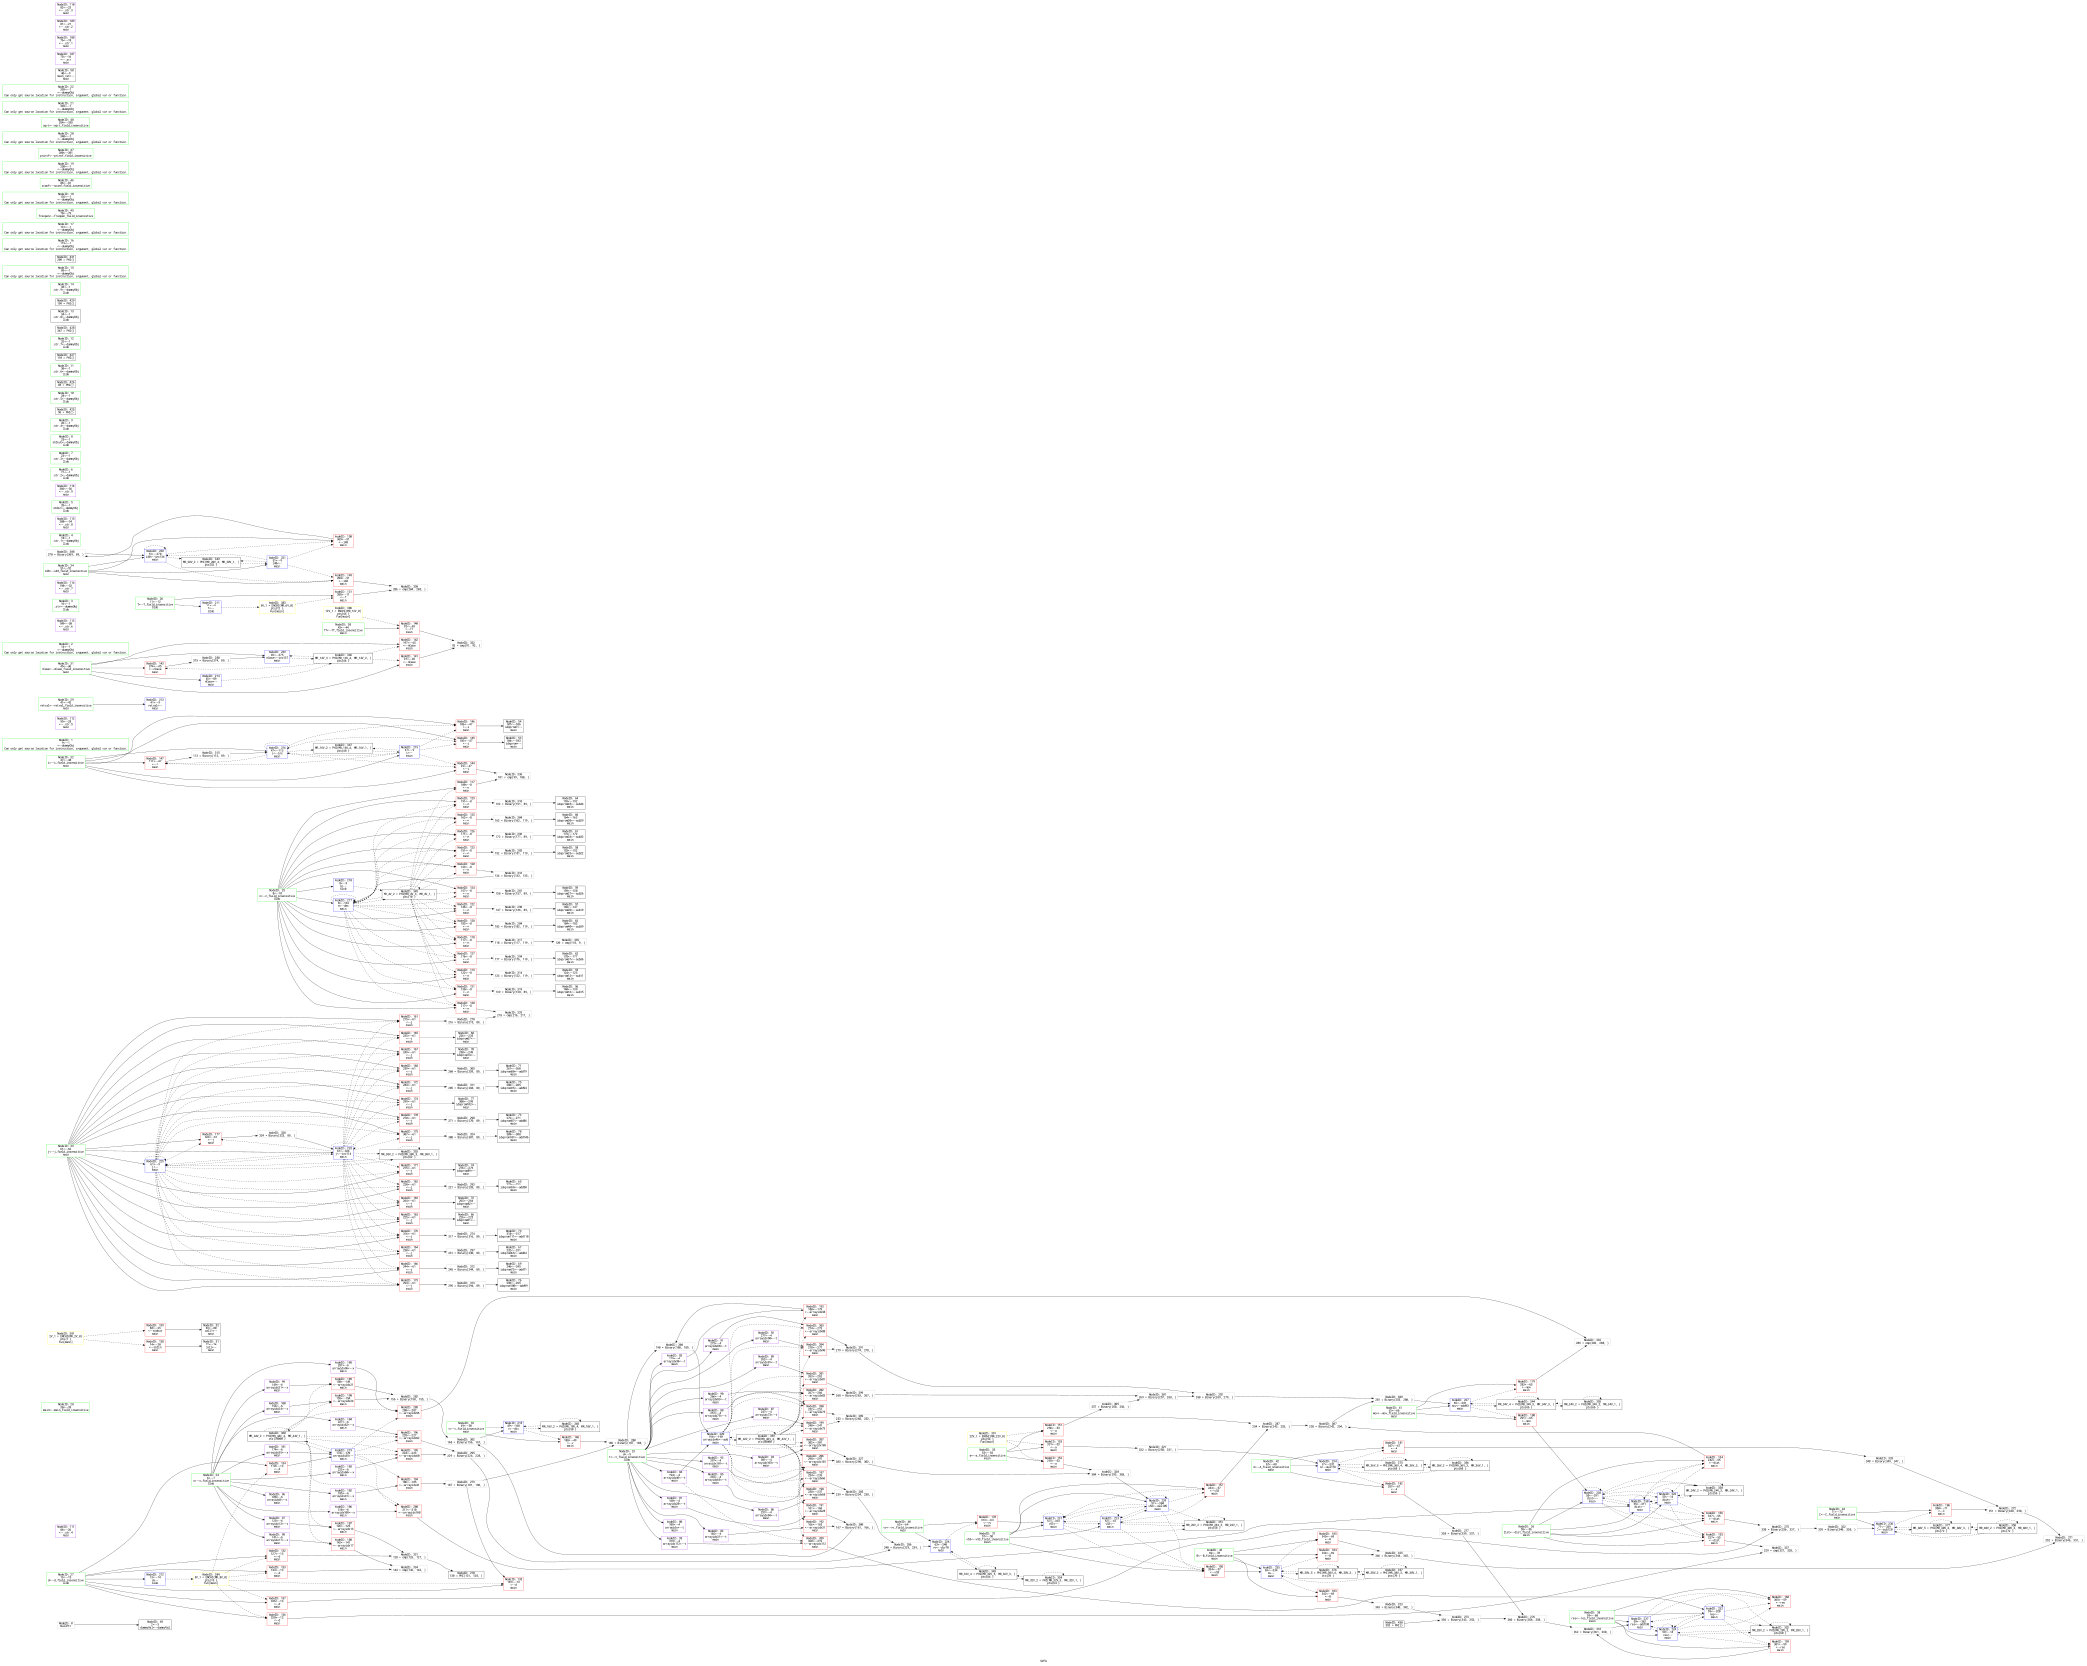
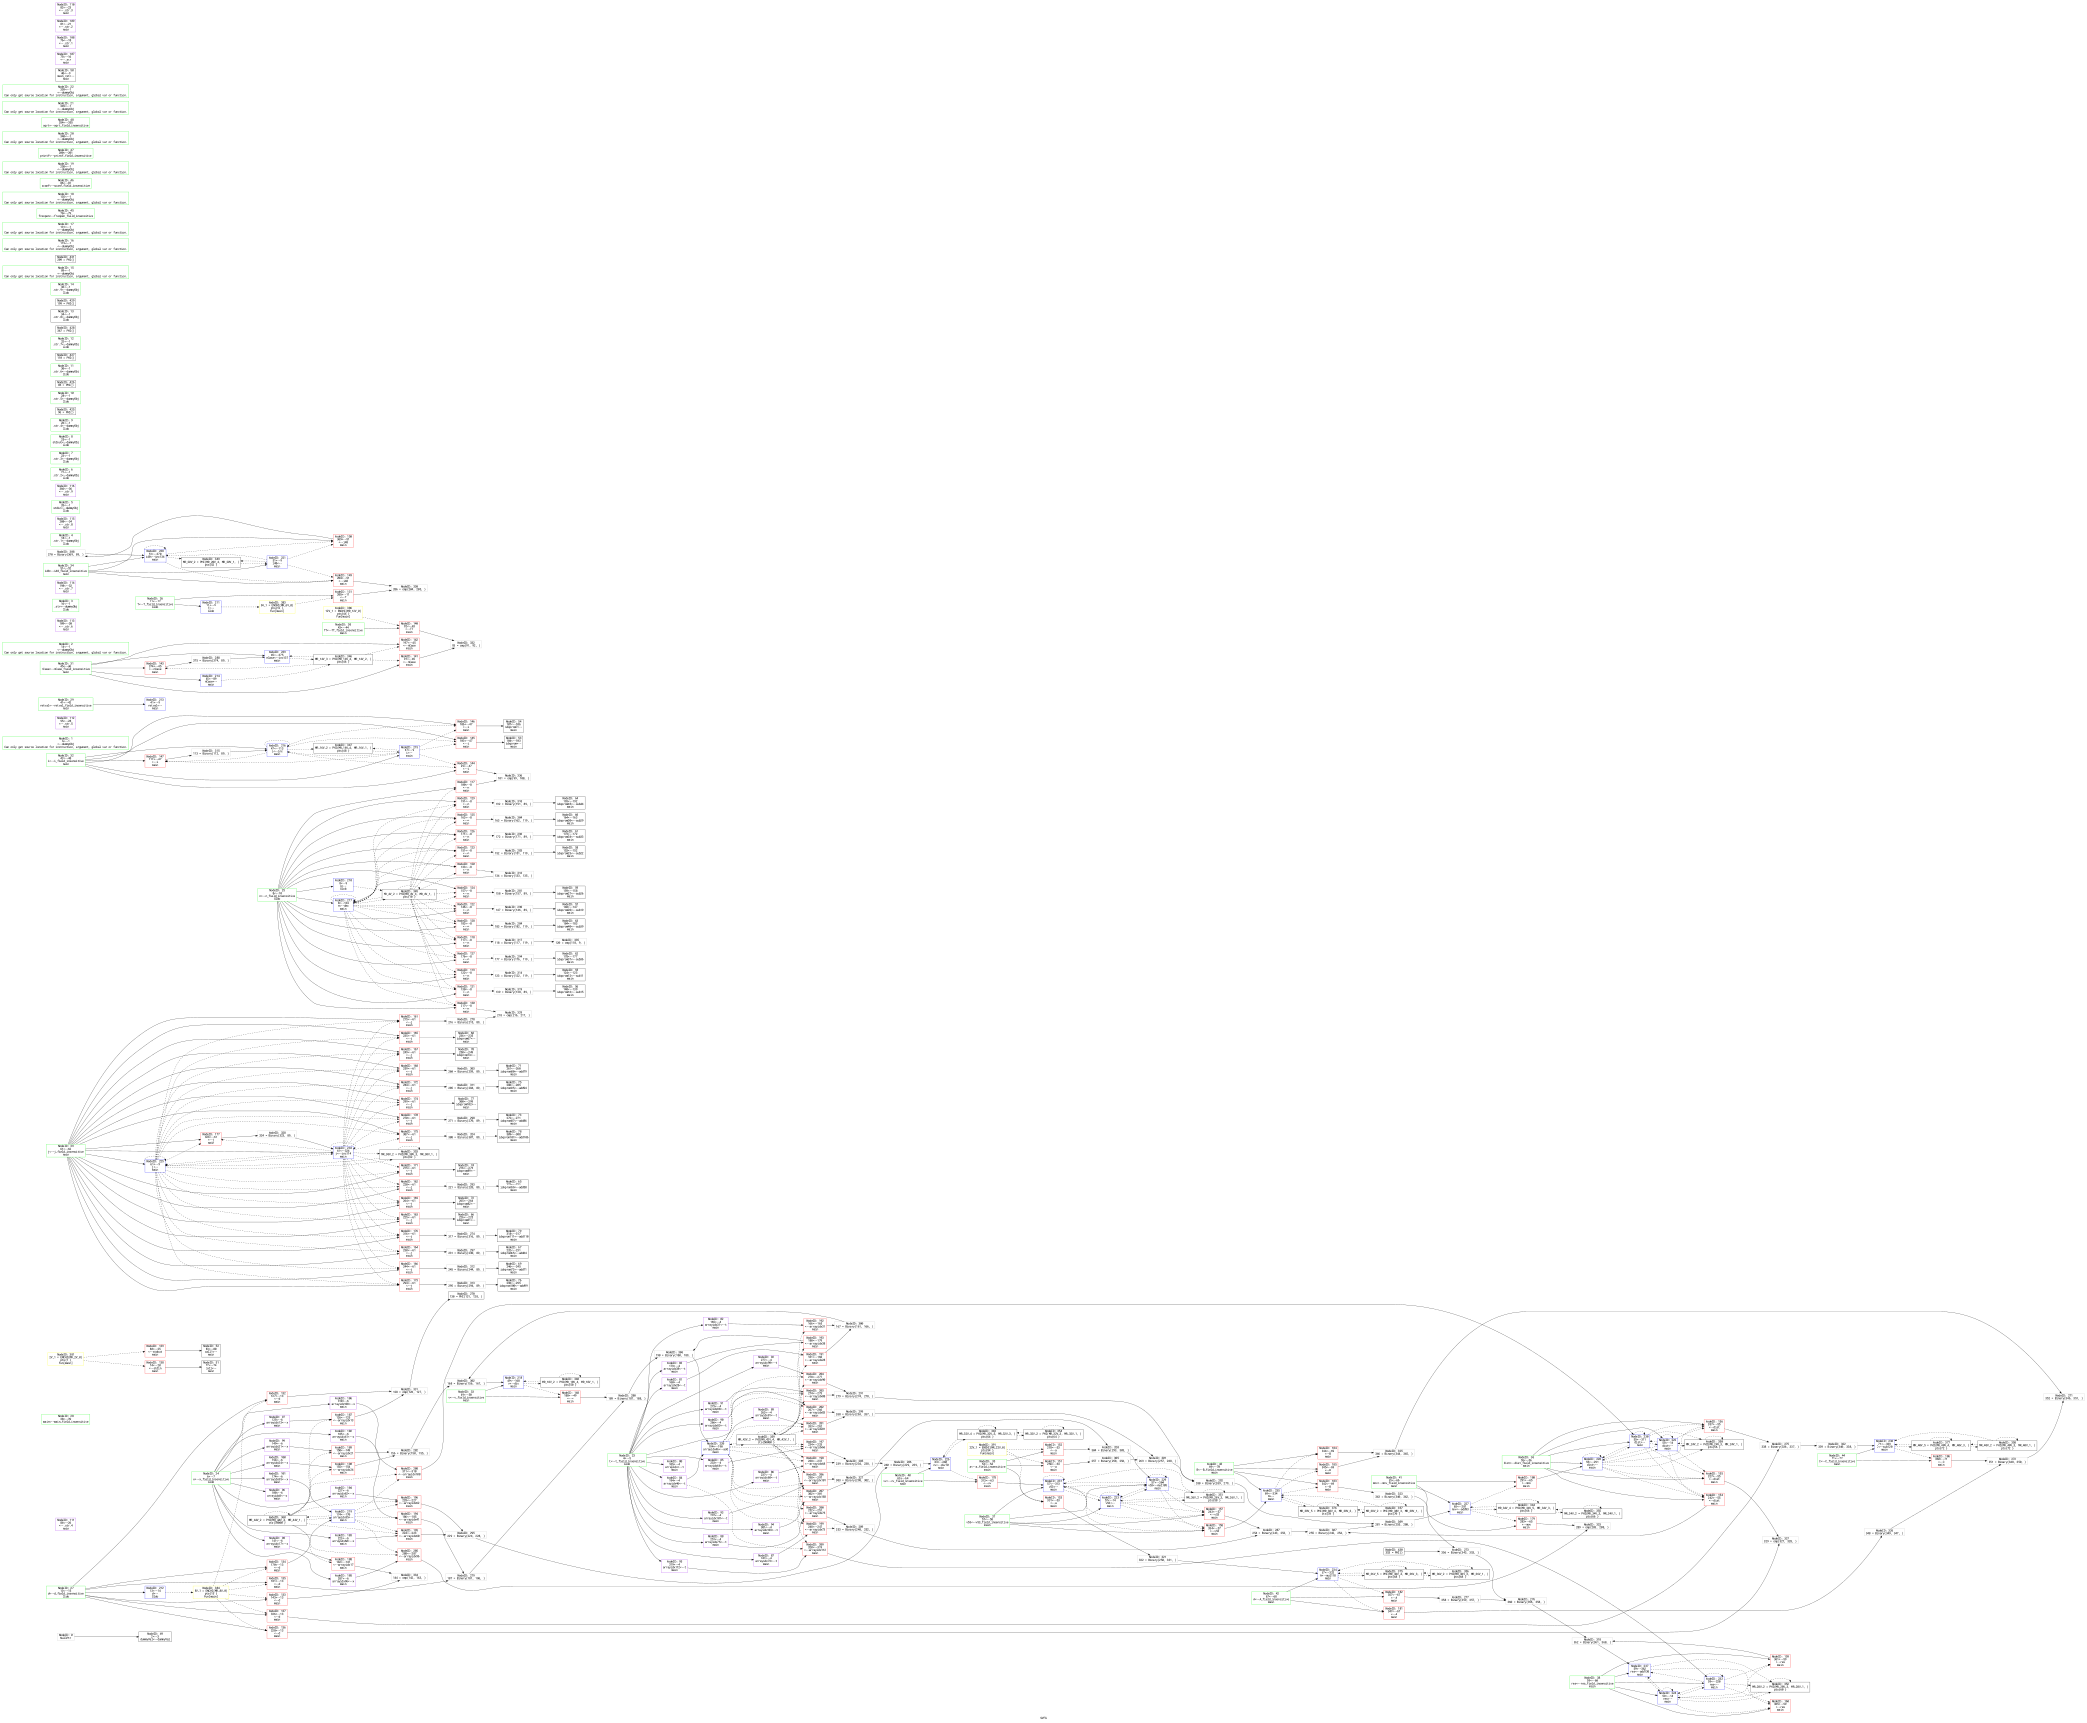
(479, 1535) -> (371, 1590)
